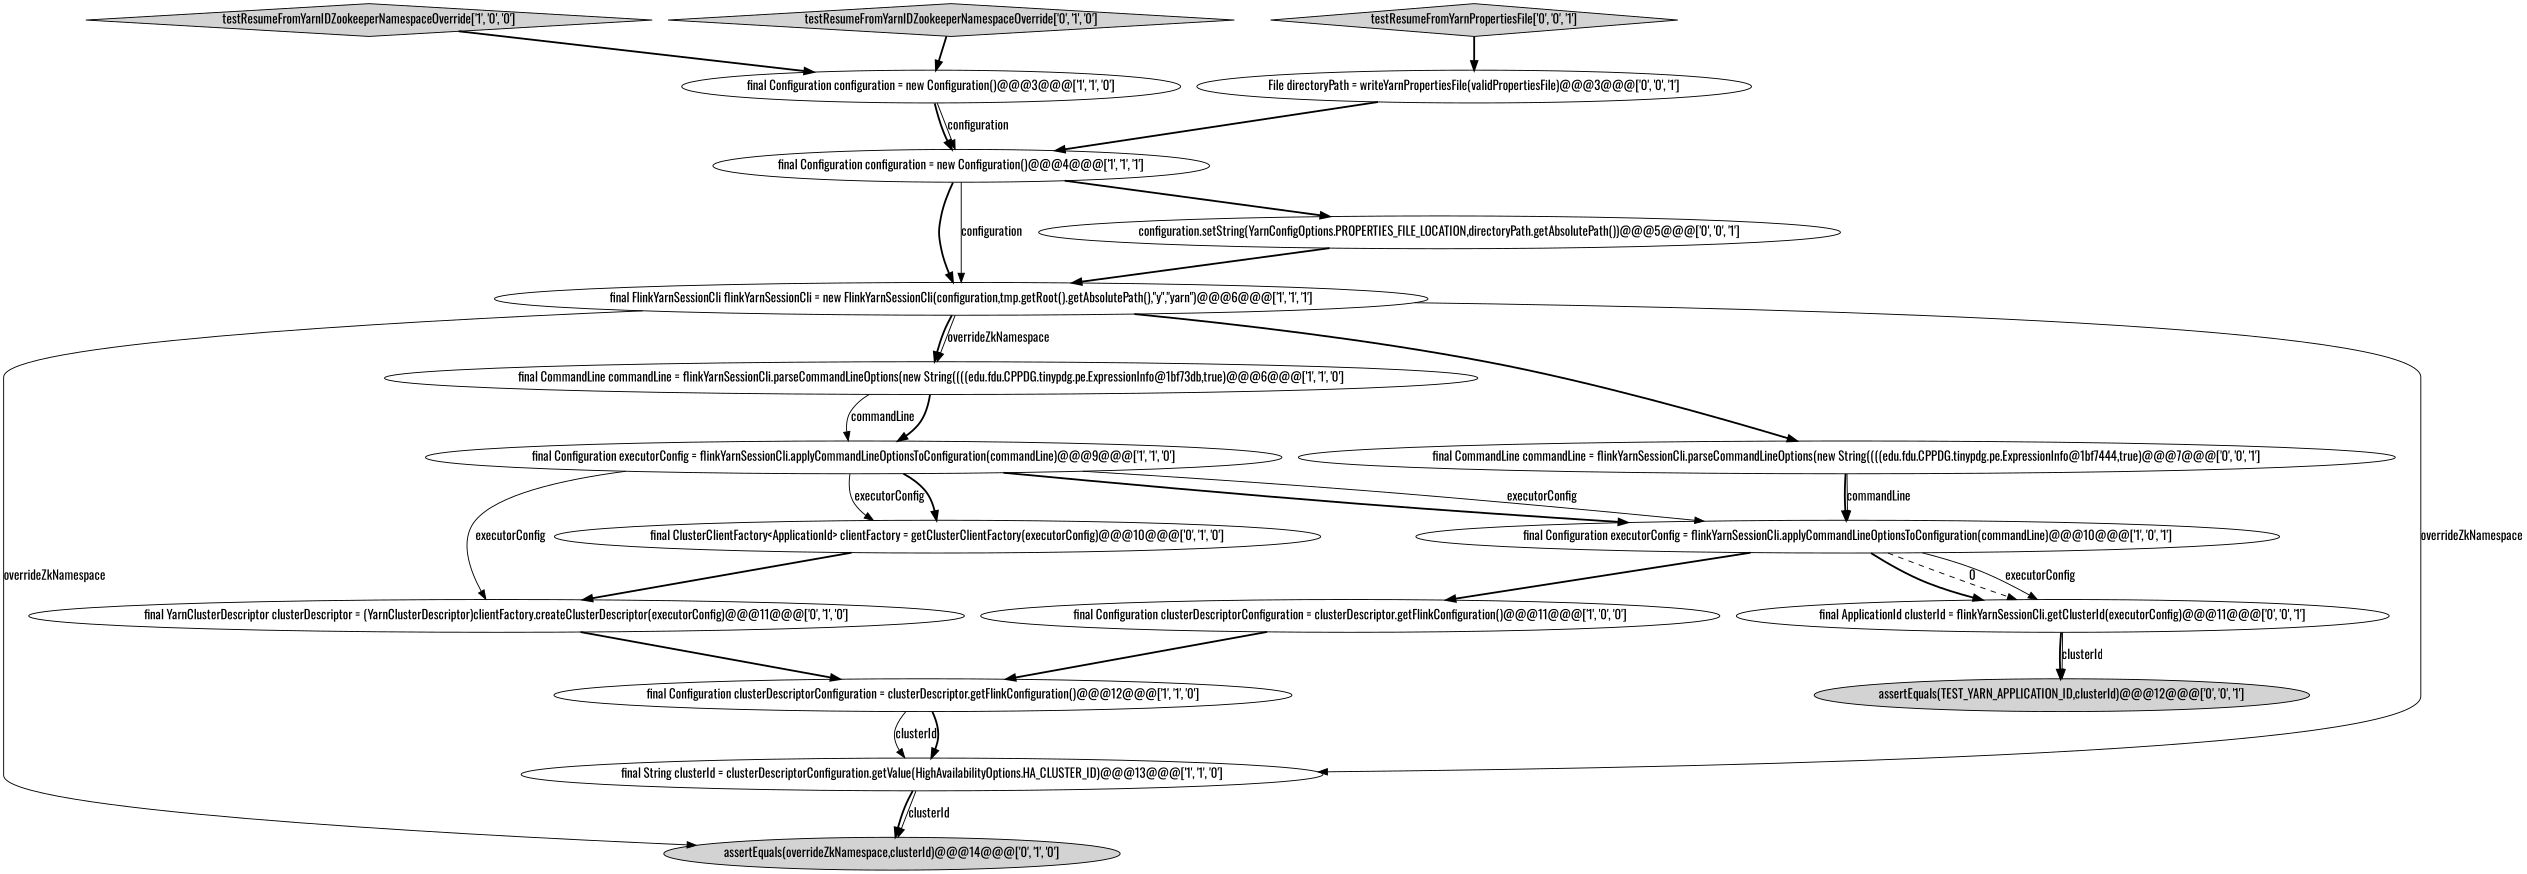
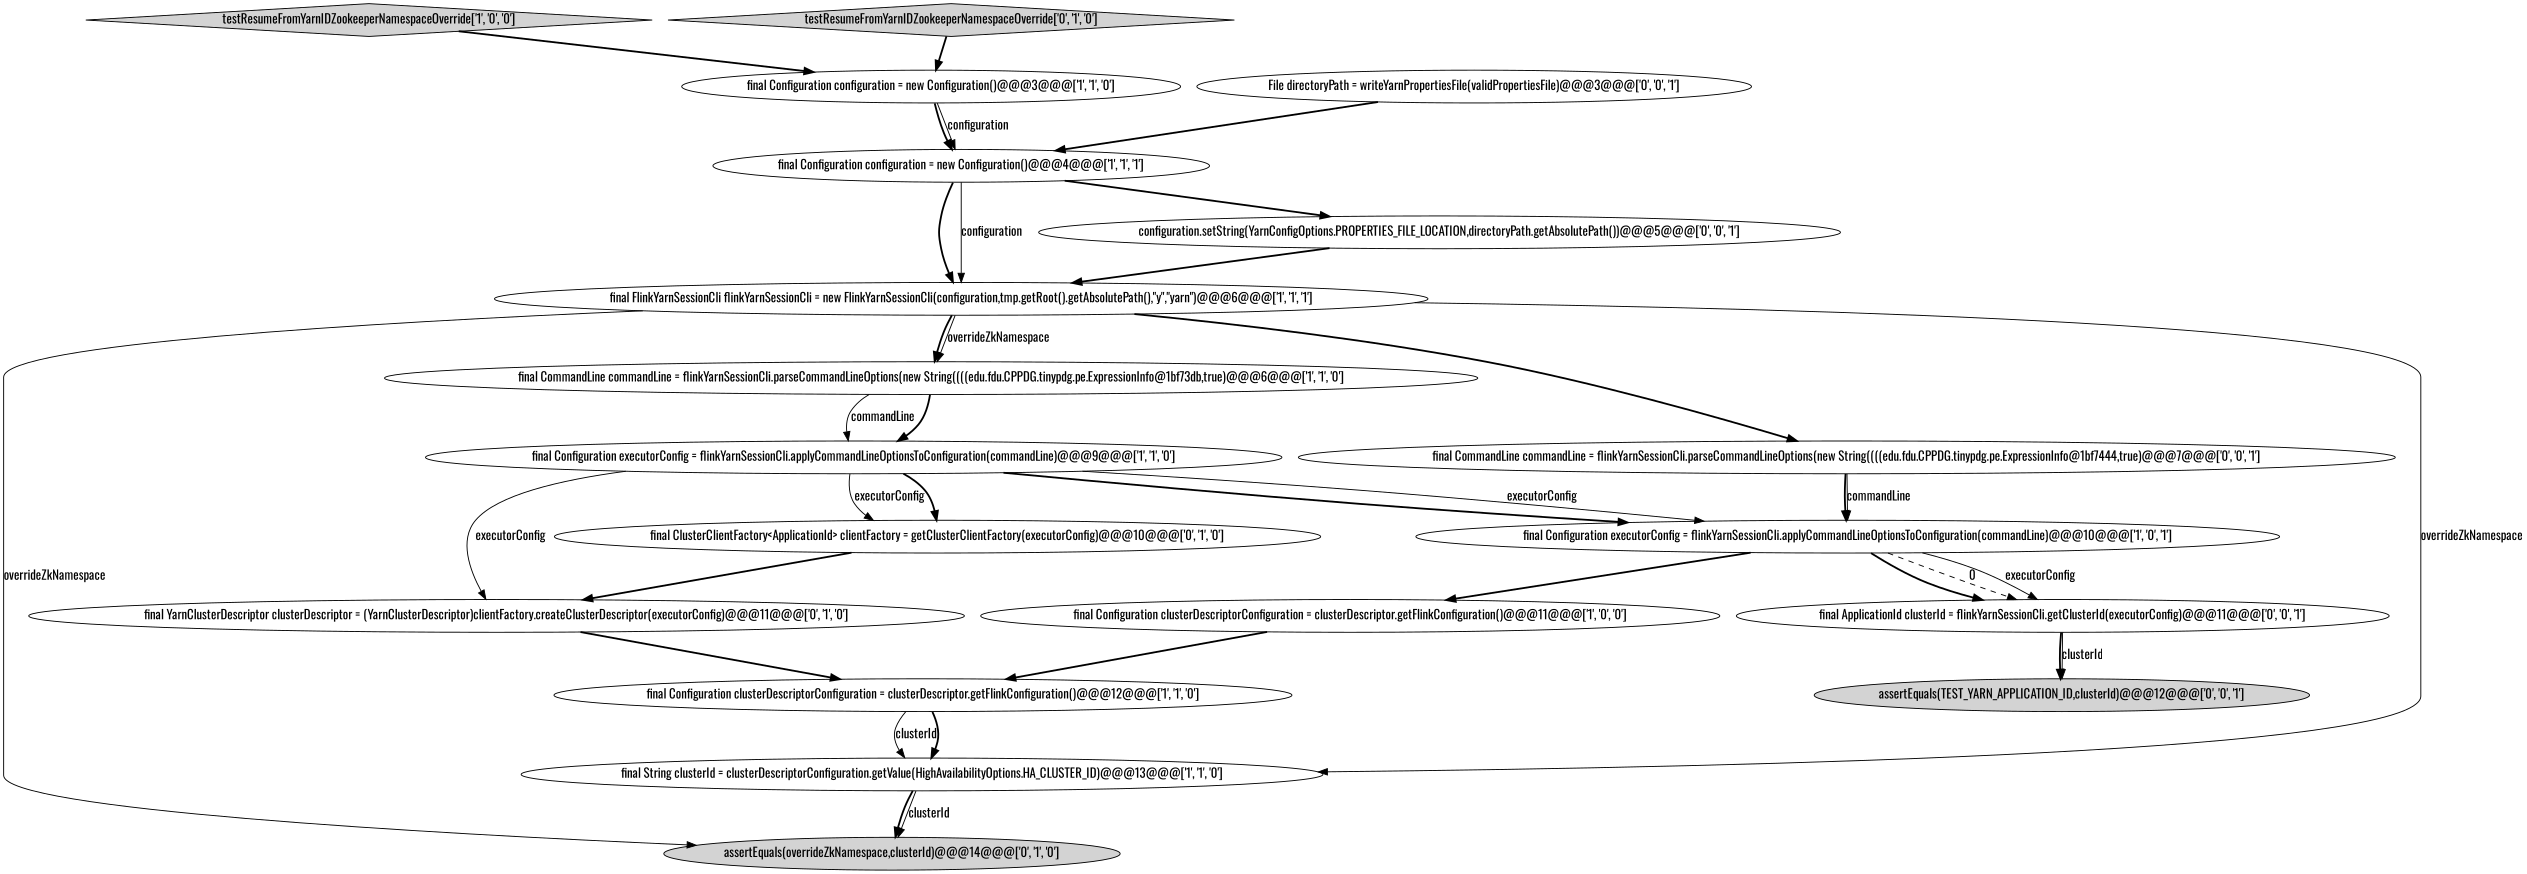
(1474, 20) -> none
